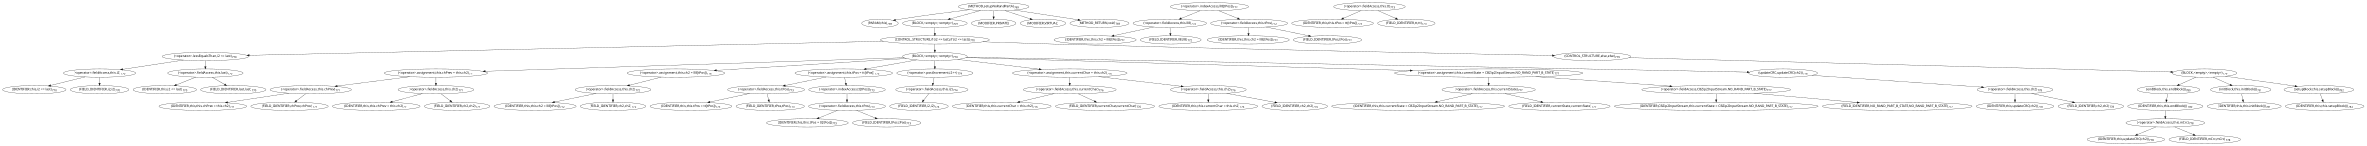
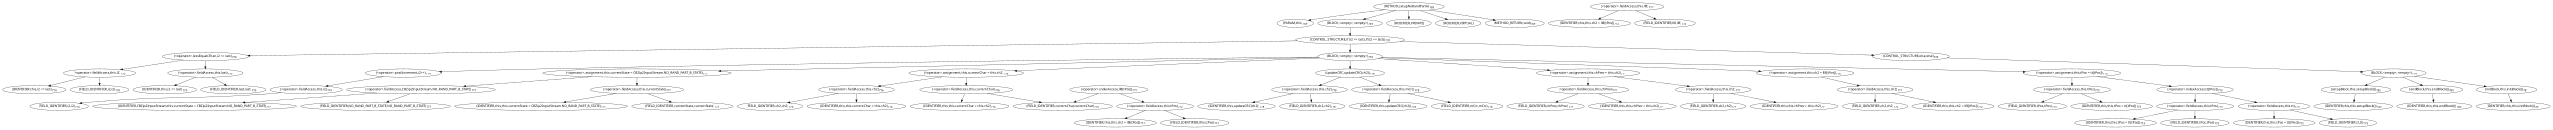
(1191, 15) -> (1087, 98)
none -> (2233, 98)
(2165, 113) -> (1369, 81)
